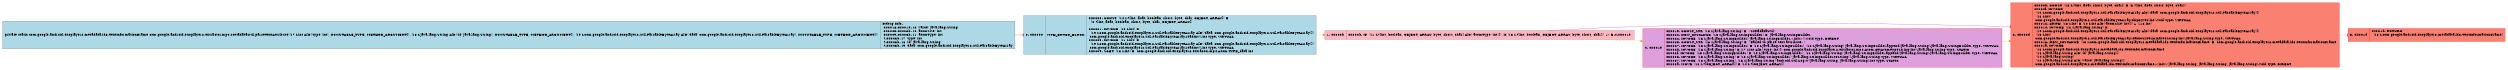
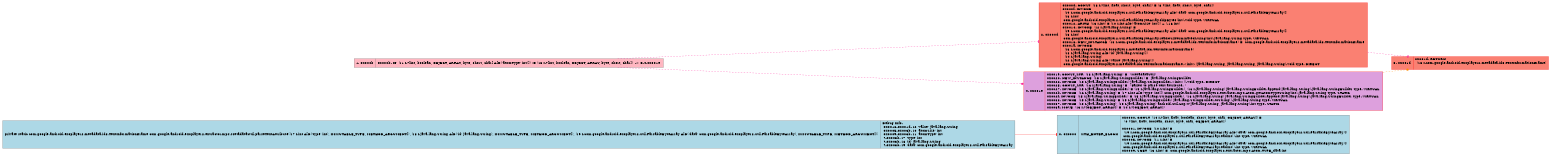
(1779, 24) -> (828, 50)
(1319, 35) -> none
(1618, 40) -> (819, 76)
(2005, 41) -> (1395, 71)
